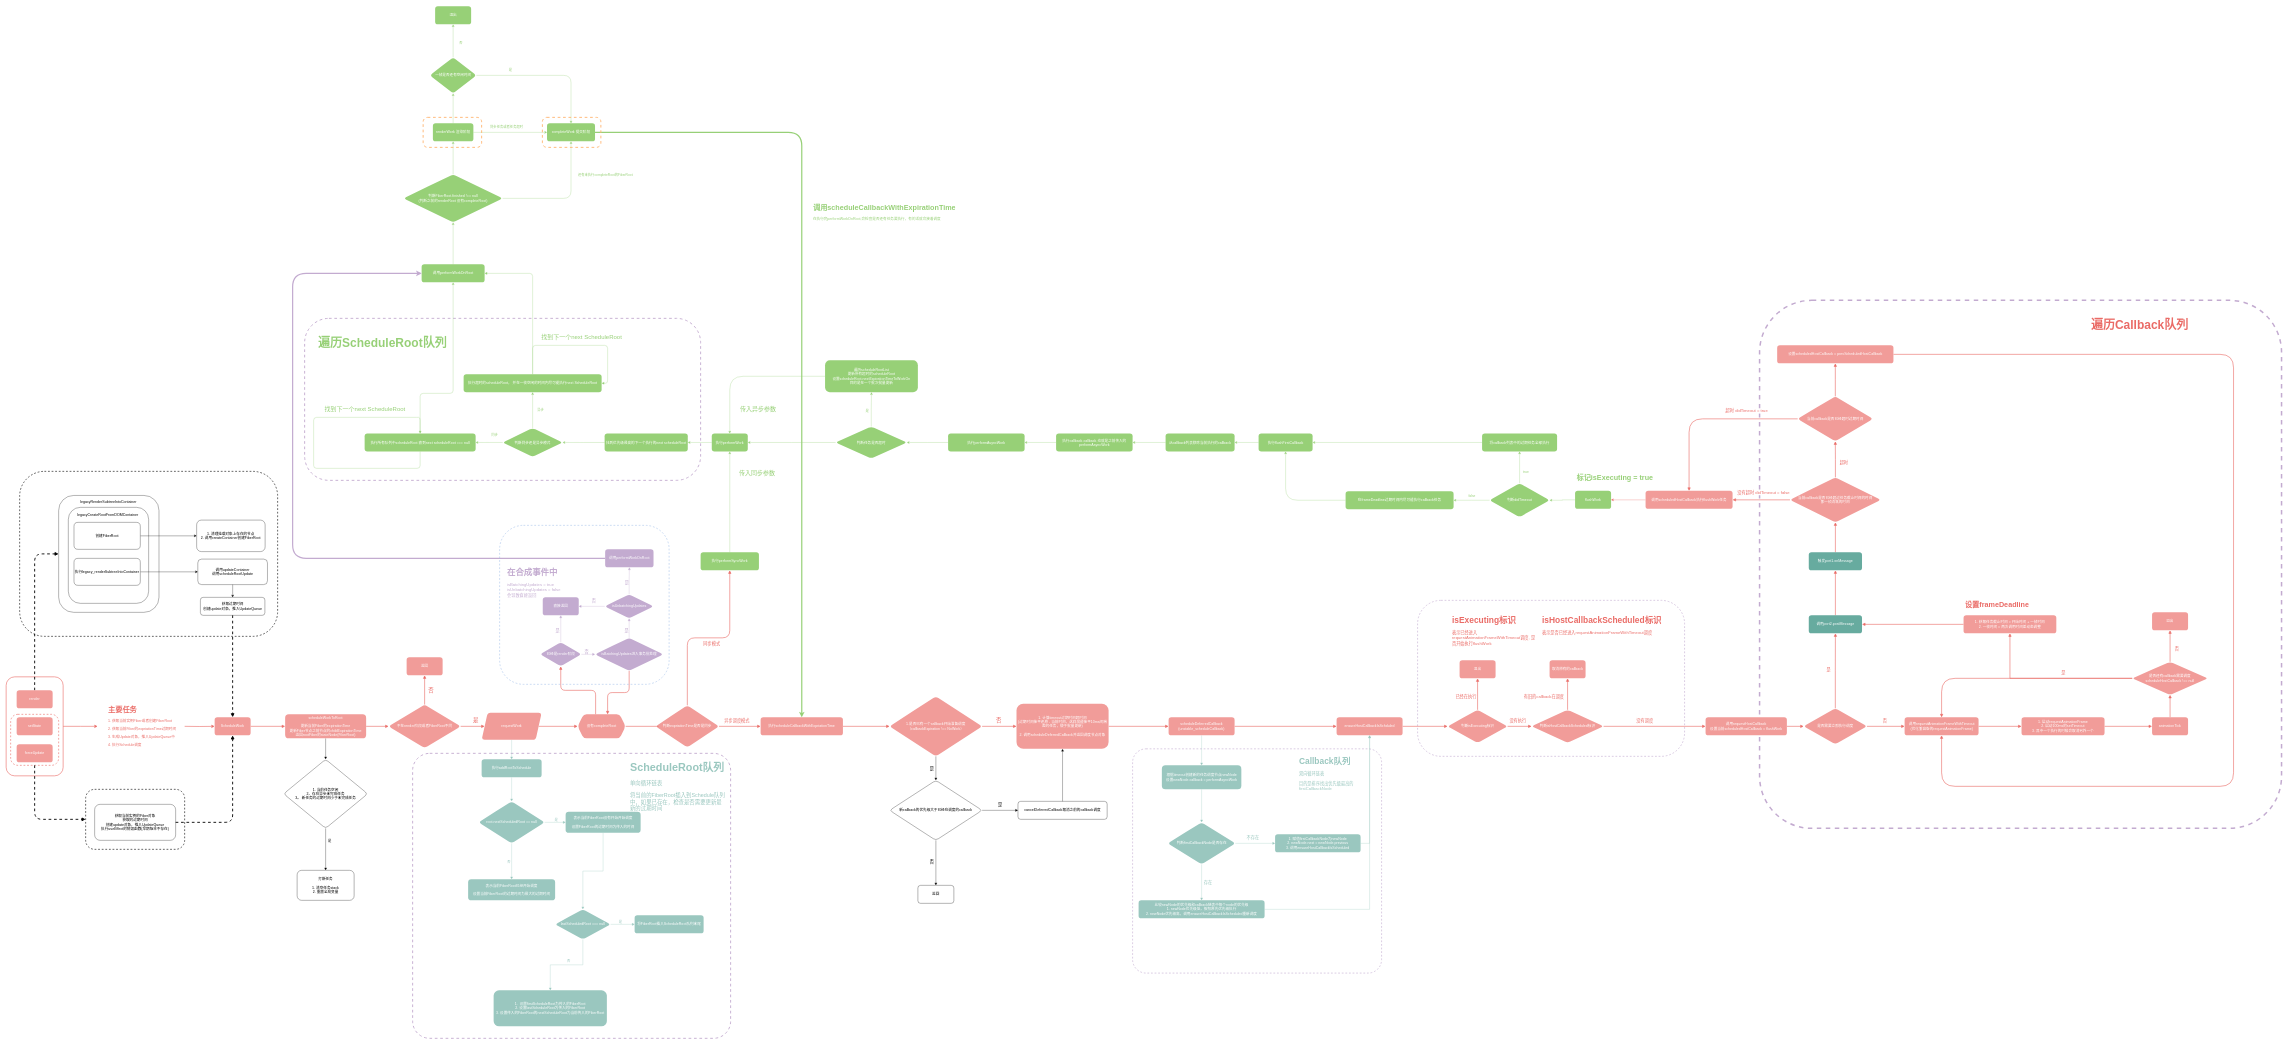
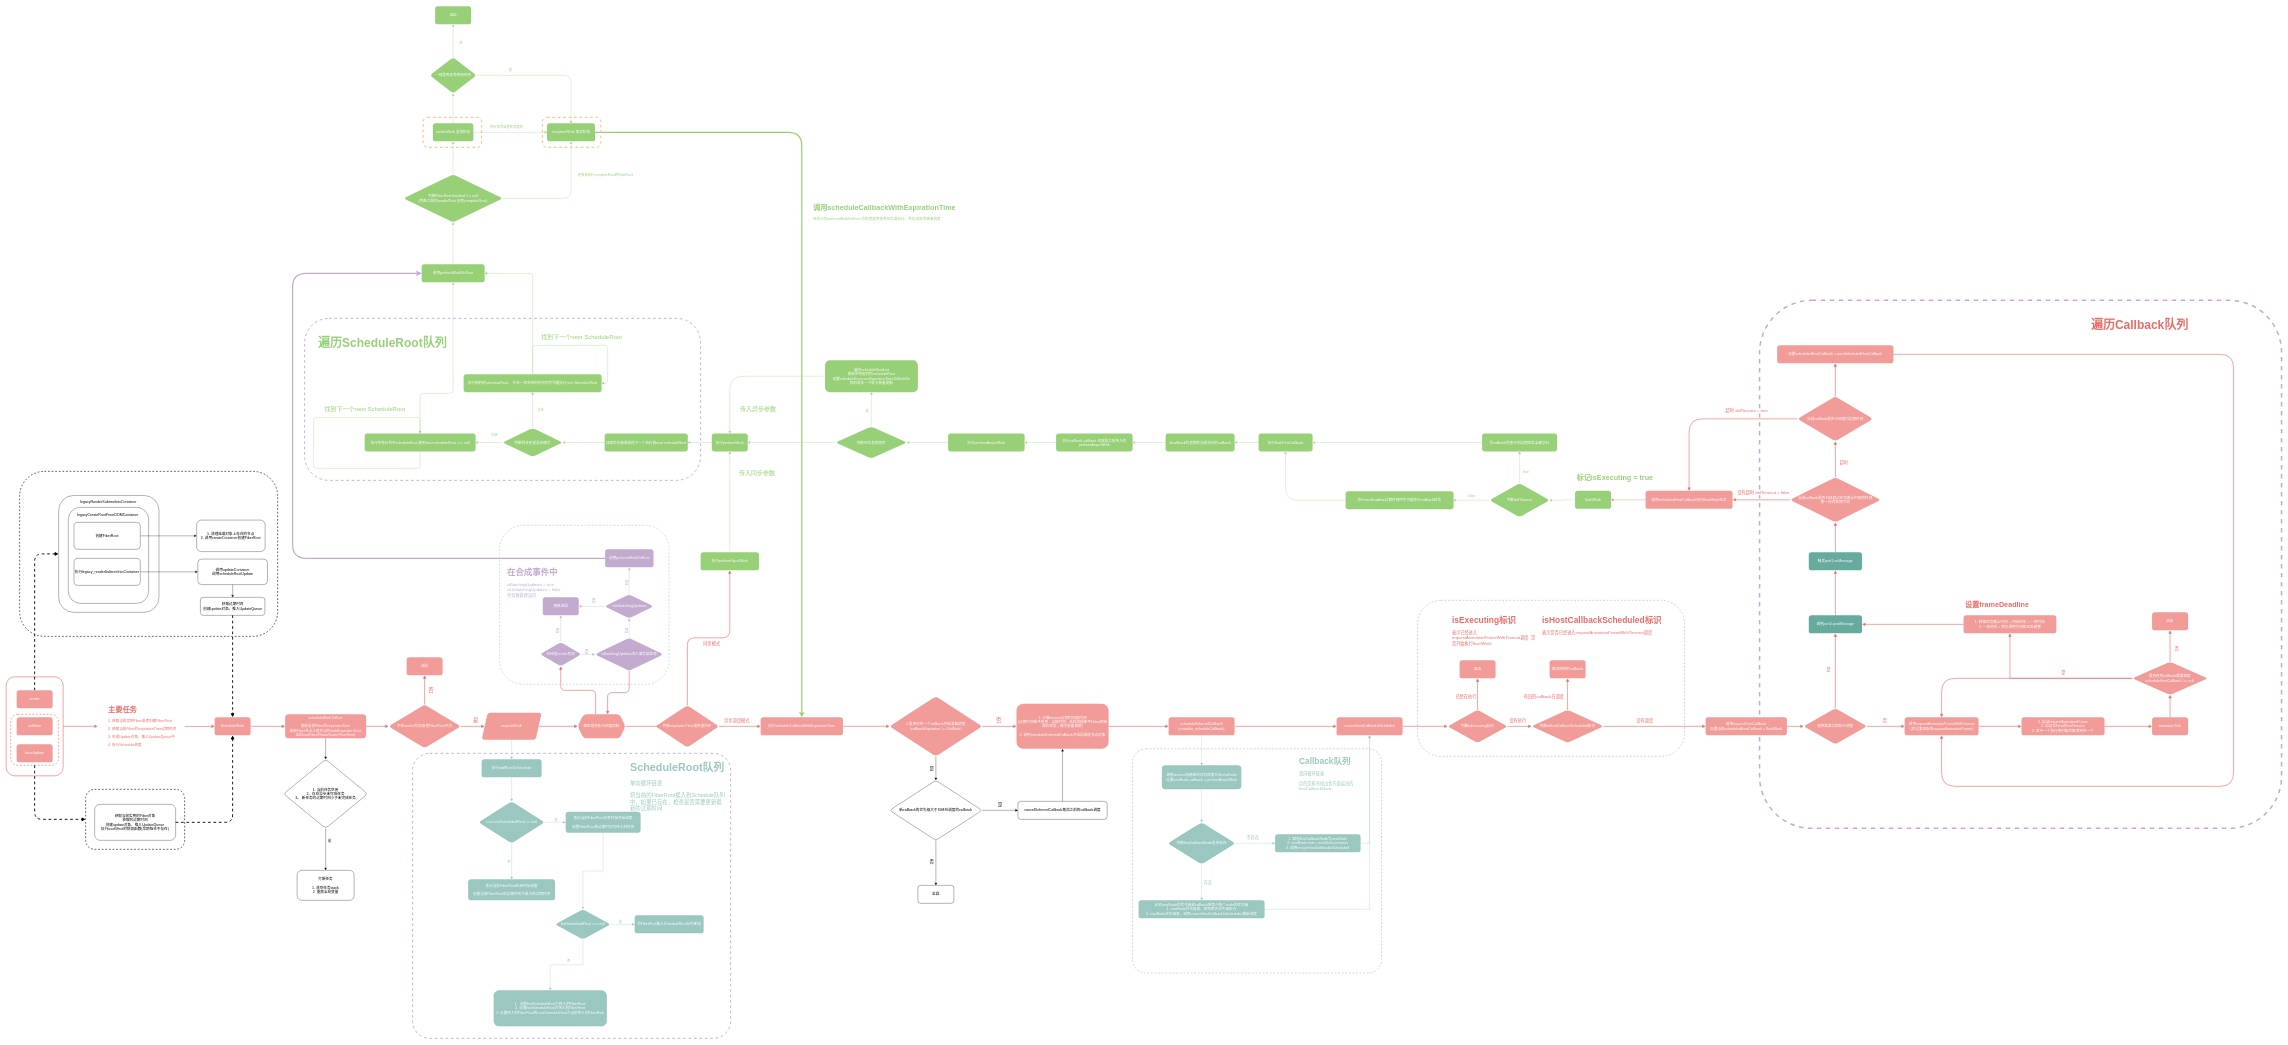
(602, 726) -> (602, 726)
